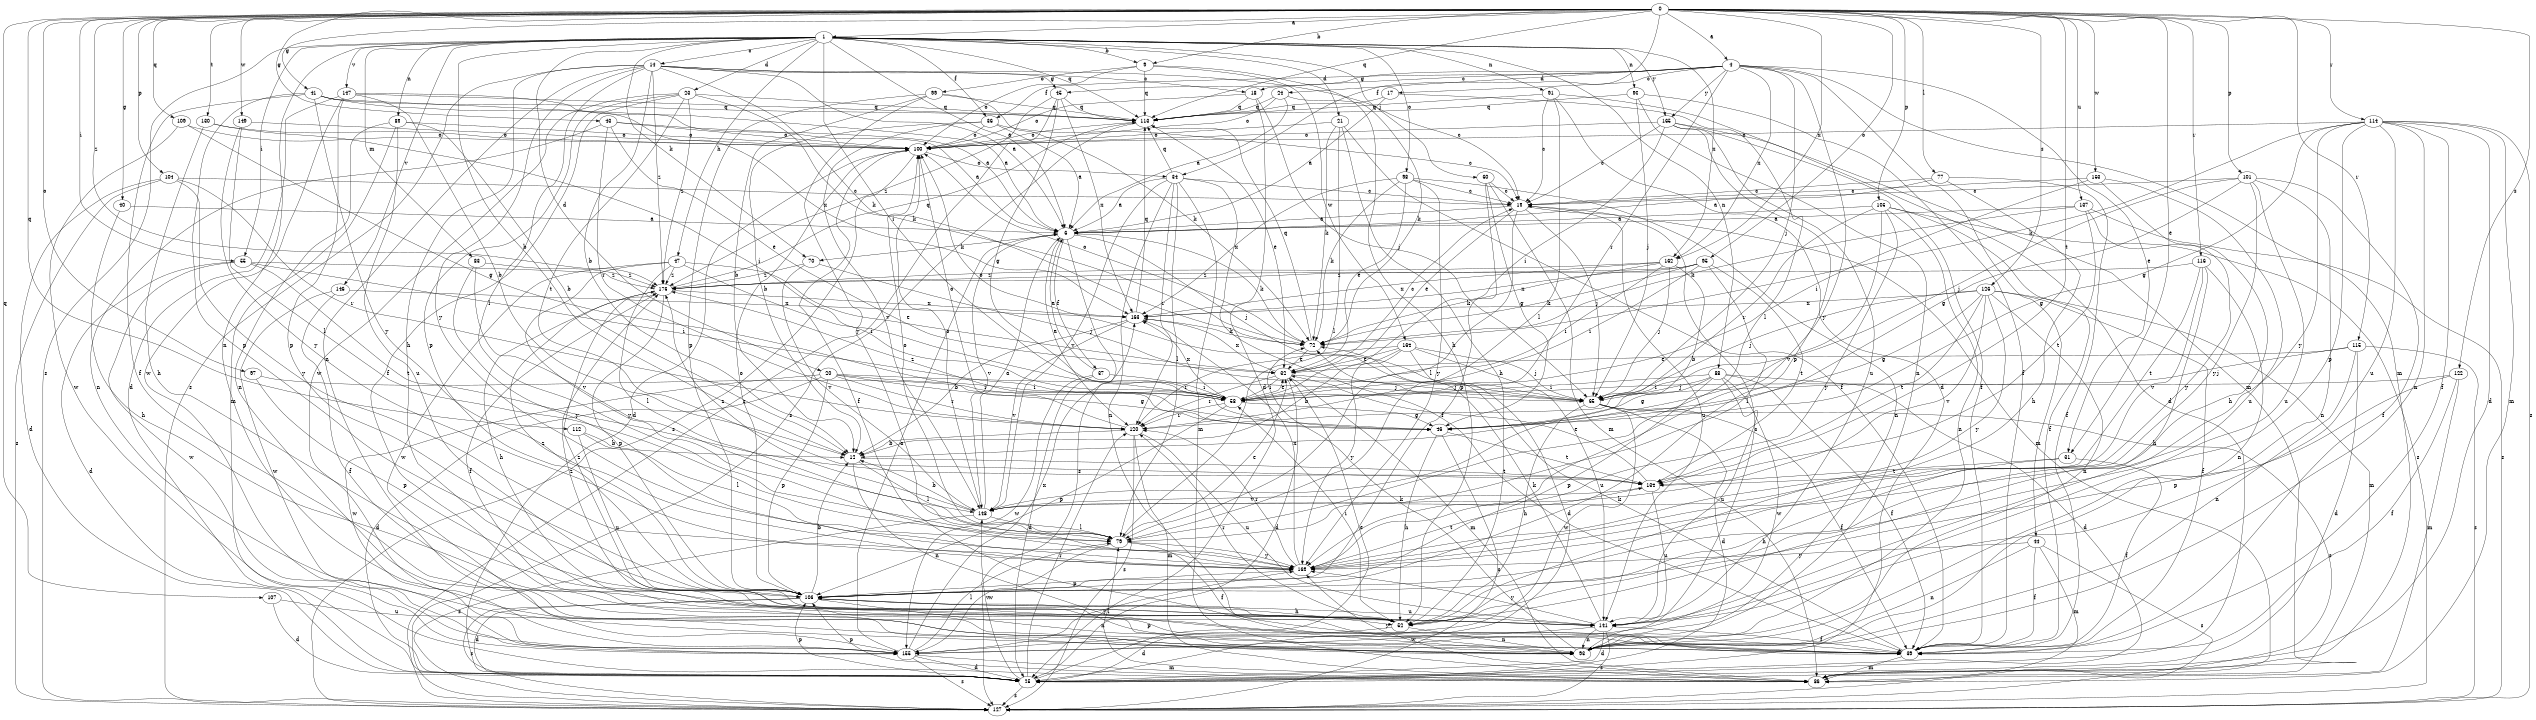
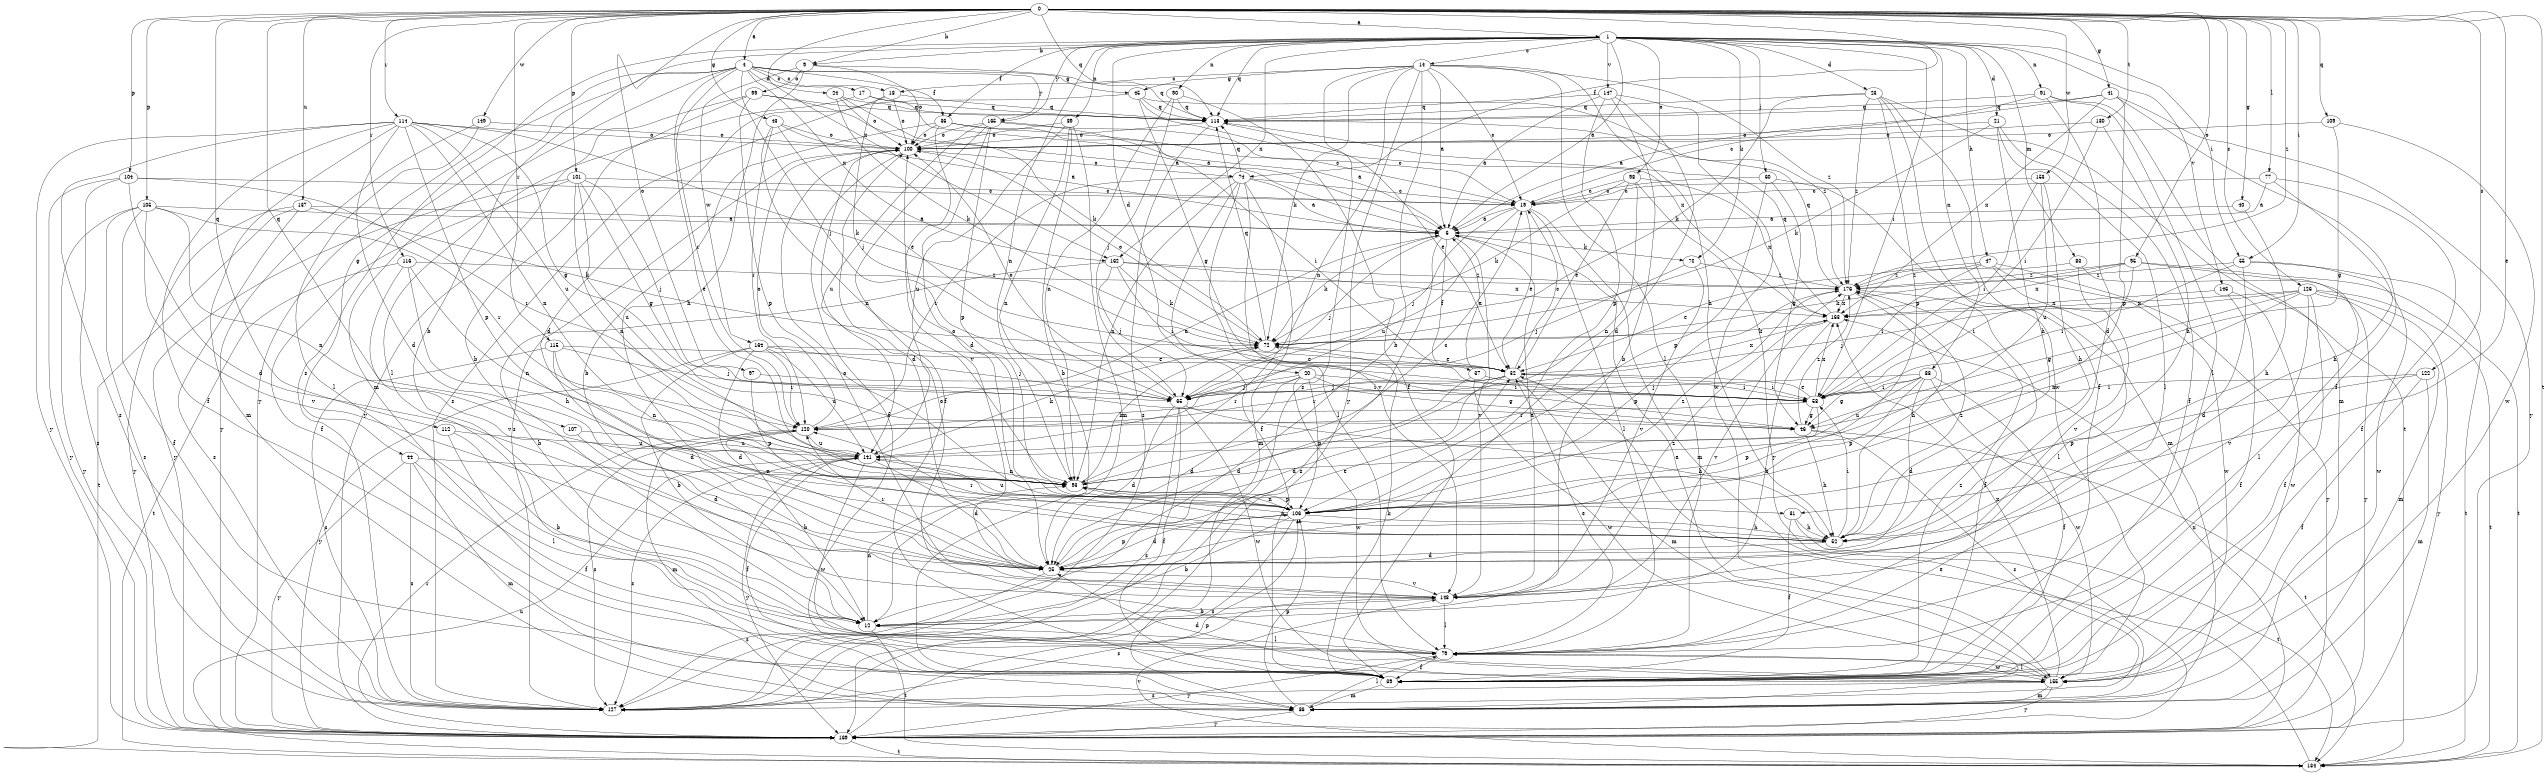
(1175, 178) -> (1242, 178)
(1057, 342) -> (1086, 372)
